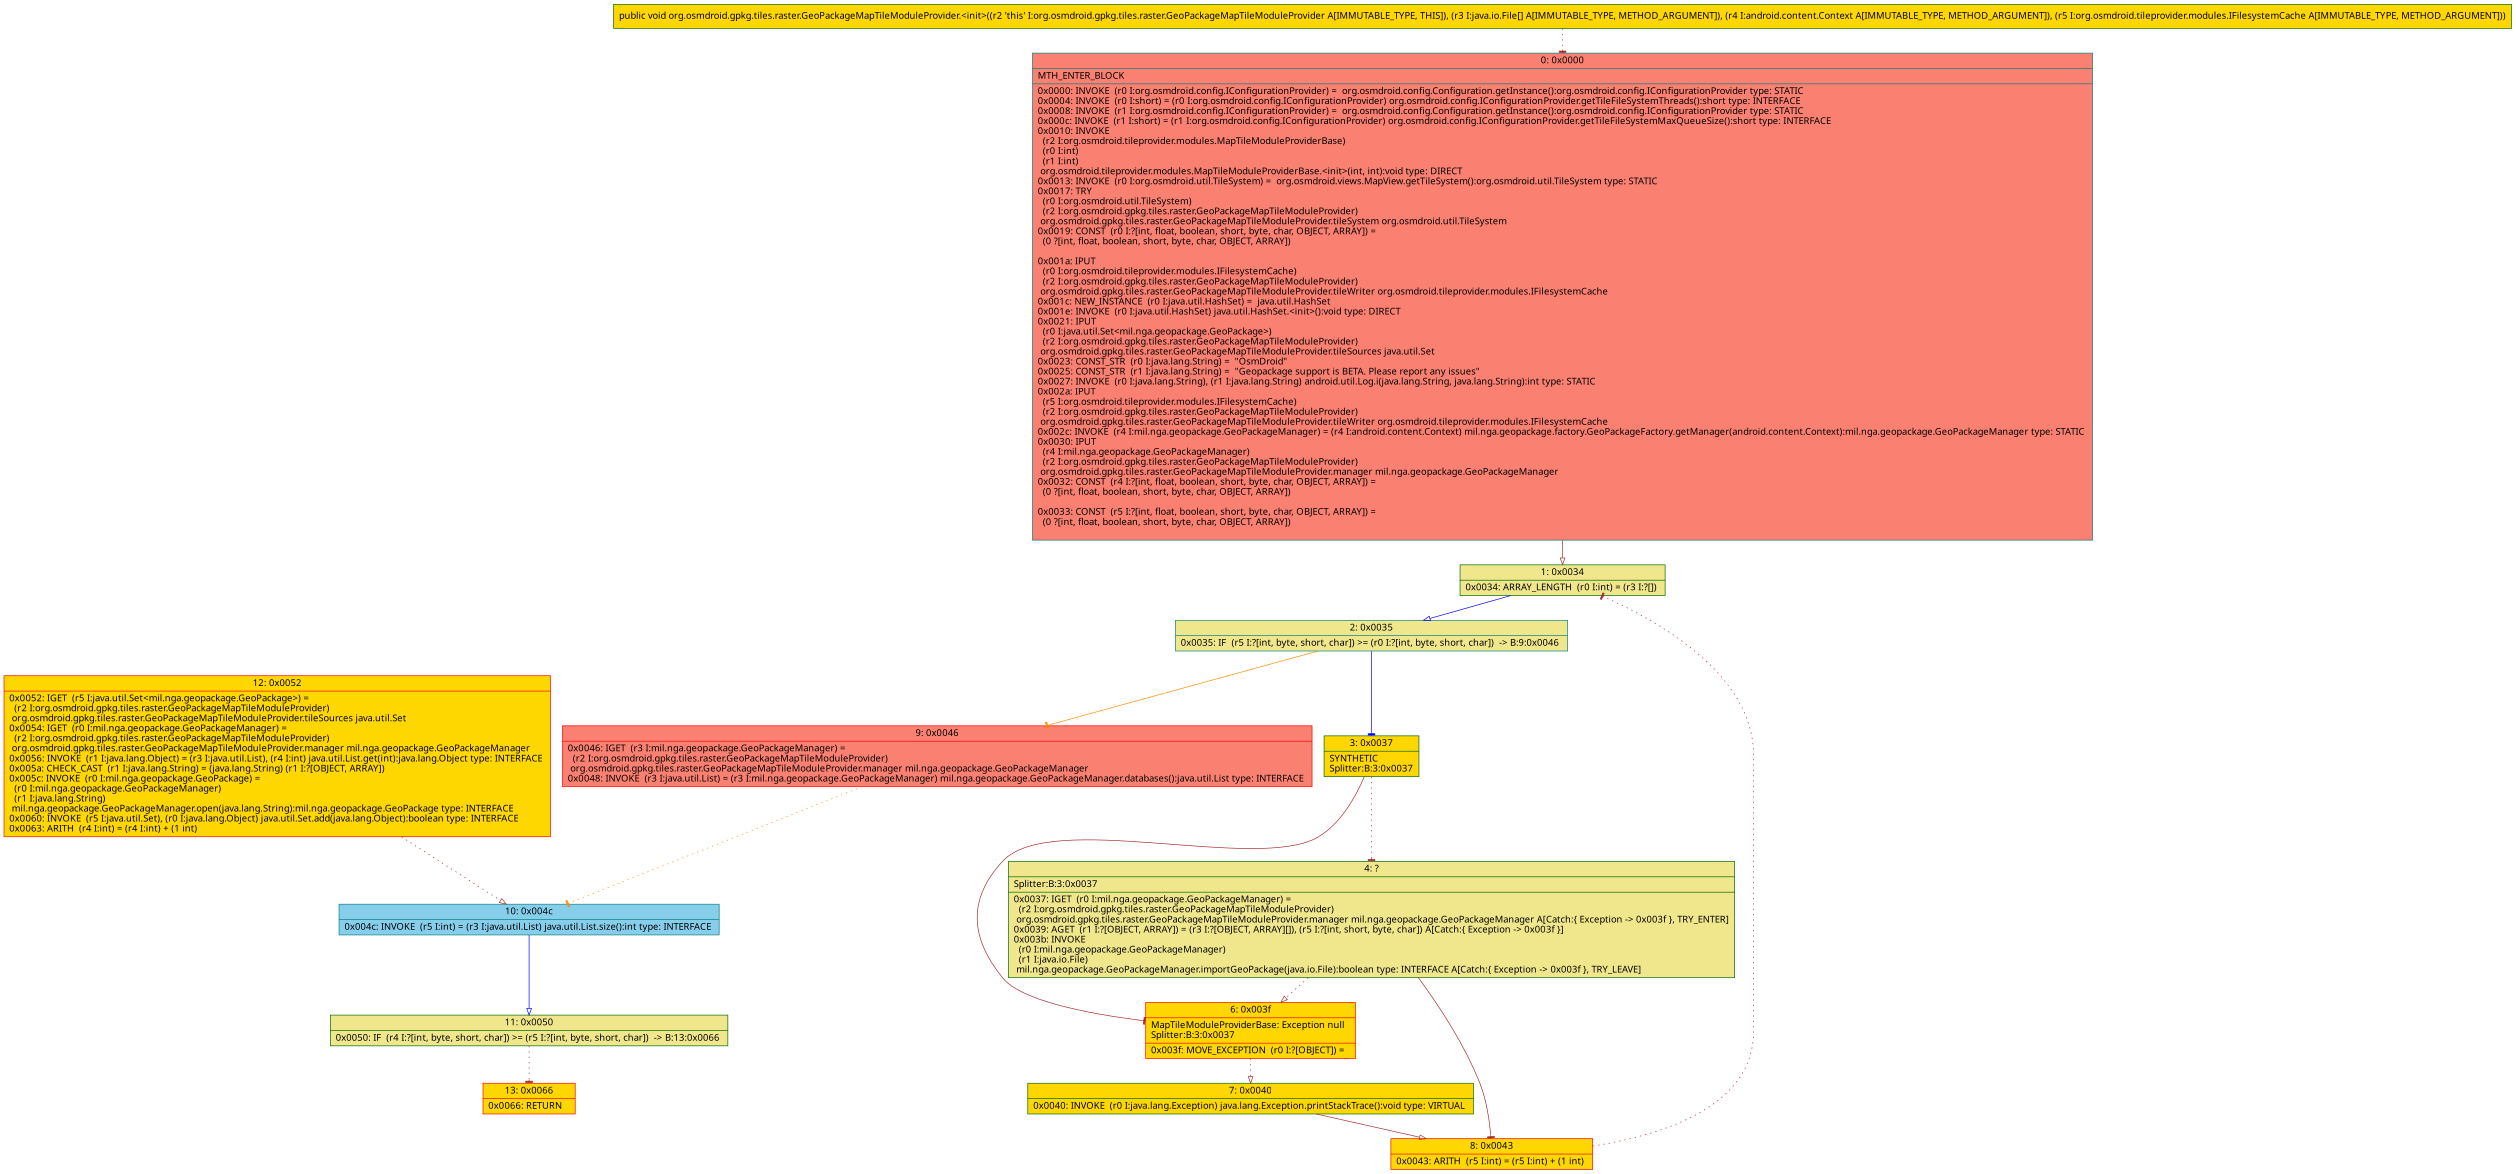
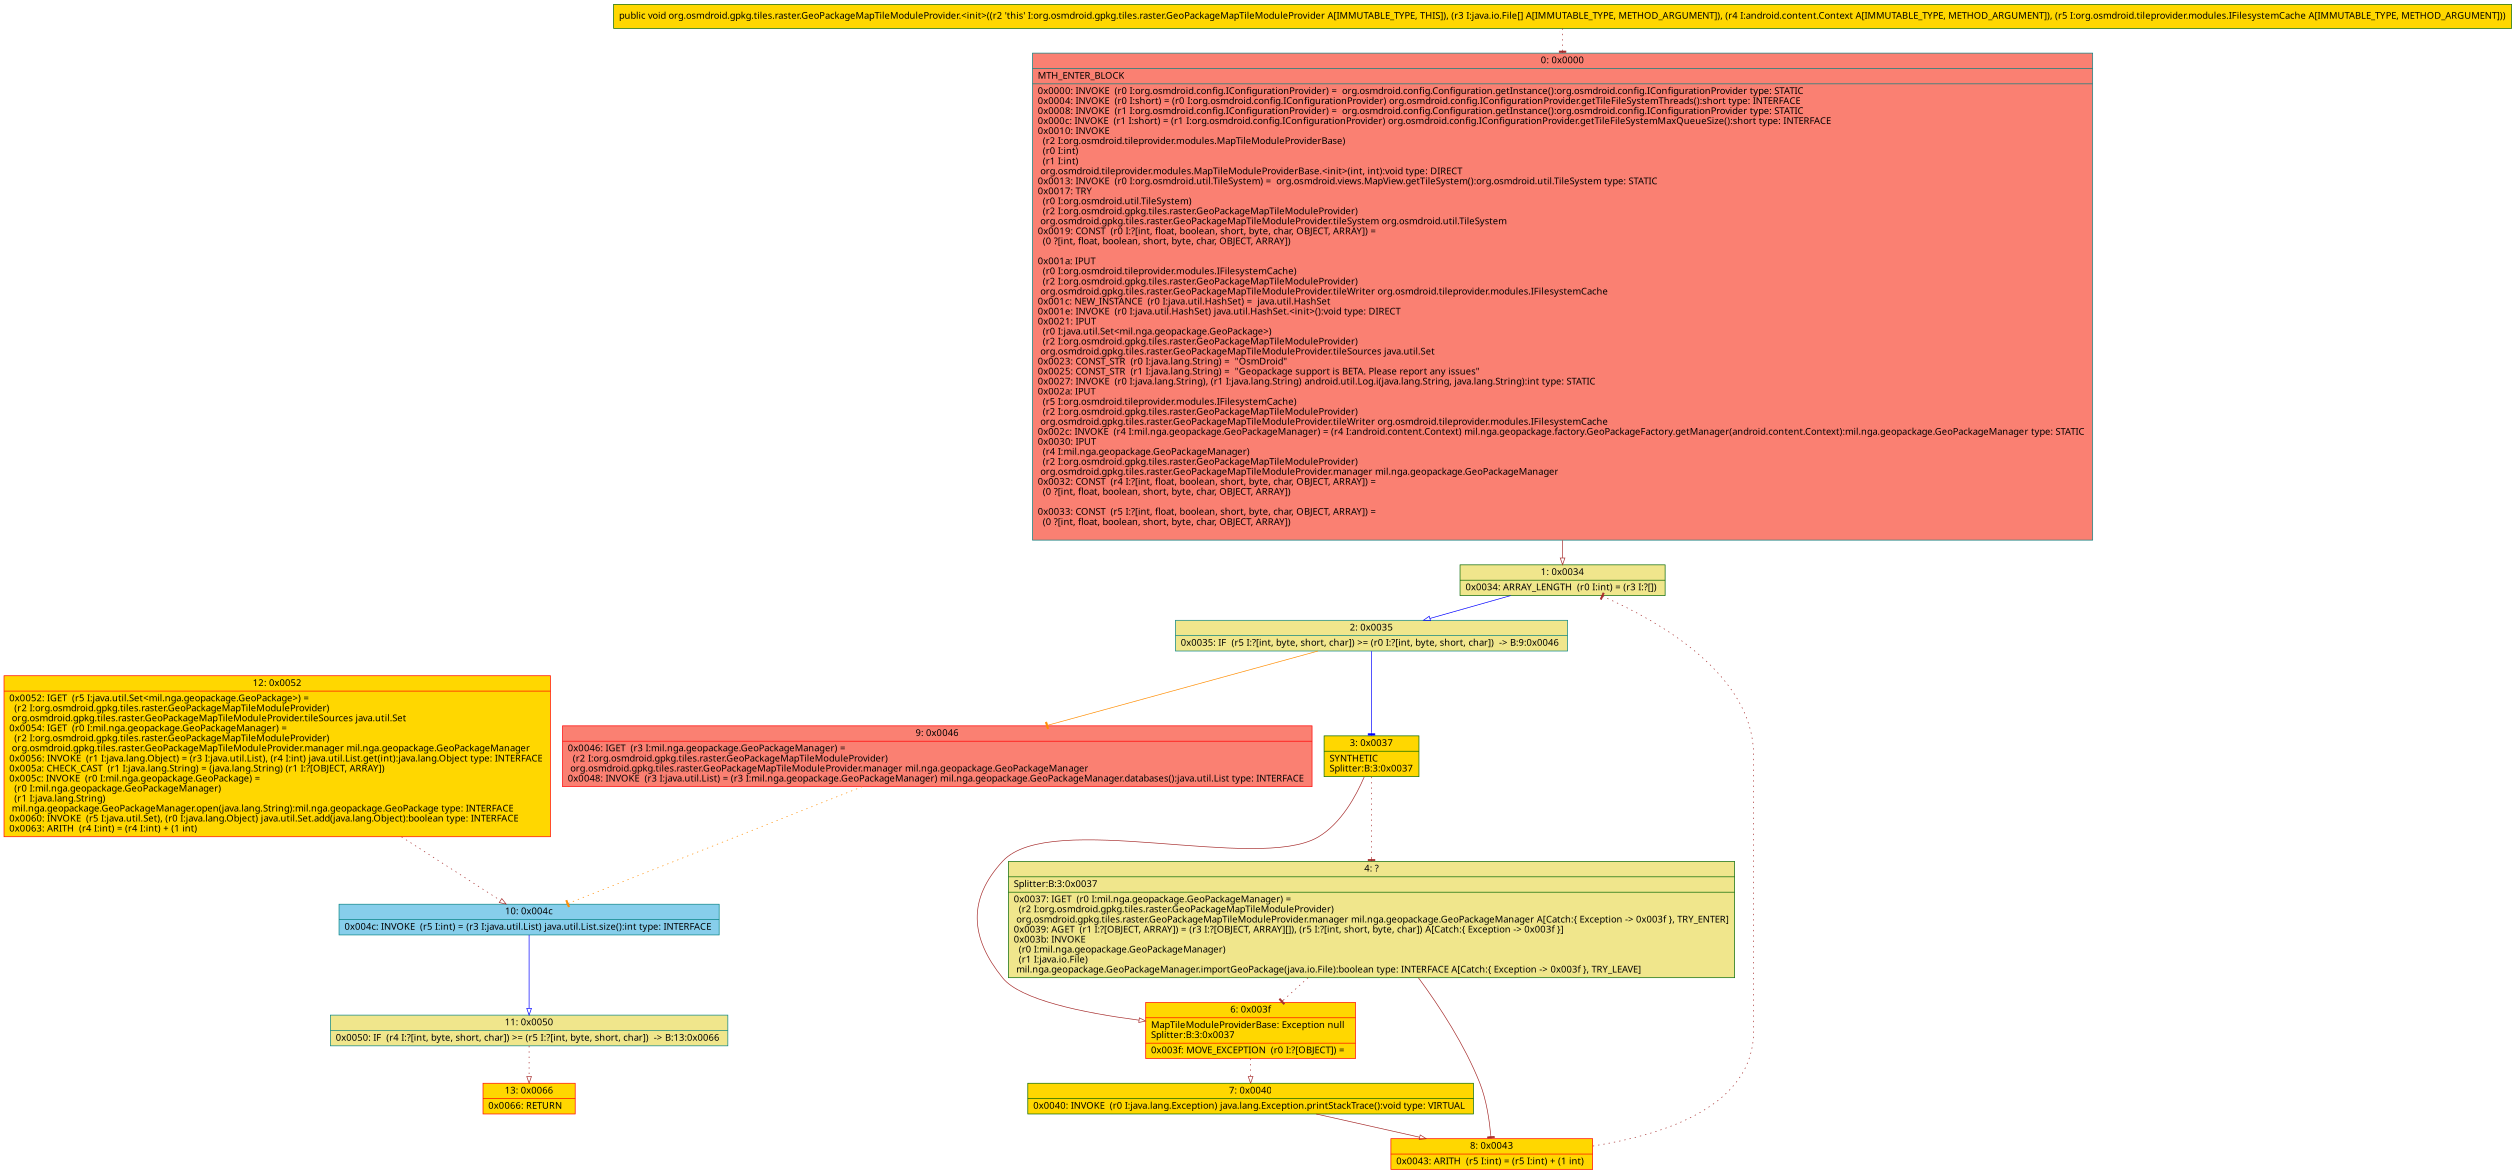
(1059, 841) -> (1060, 841)
(1297, 988) -> (1296, 989)
(529, 1030) -> (529, 1030)
(529, 1063) -> (529, 1061)
